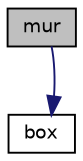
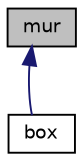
(54, 71) -> (29, 90)
